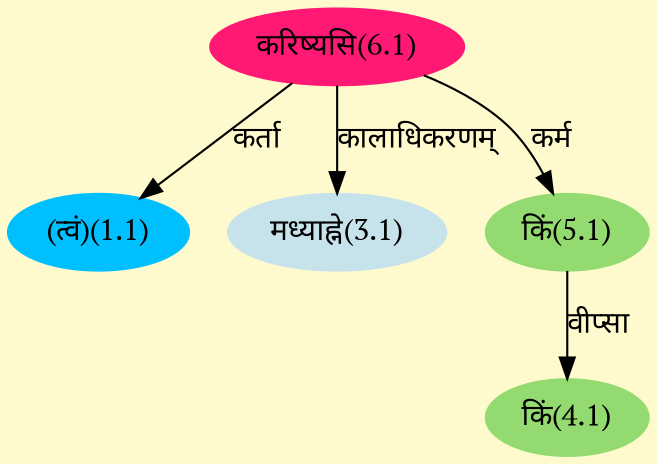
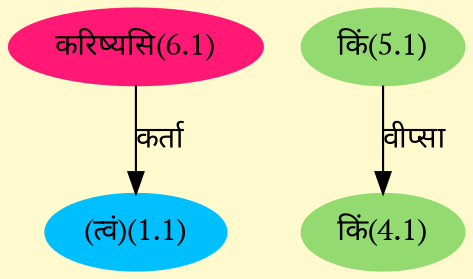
(493, 113) -> none
(337, 232) -> none
